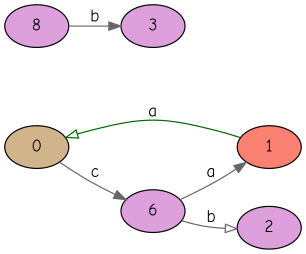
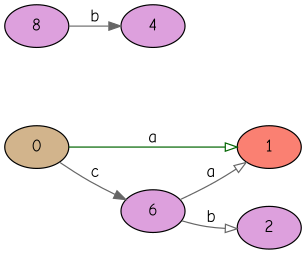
(153, 26) -> (153, 26)
(159, 120) -> (147, 147)
(209, 185) -> (209, 185)
